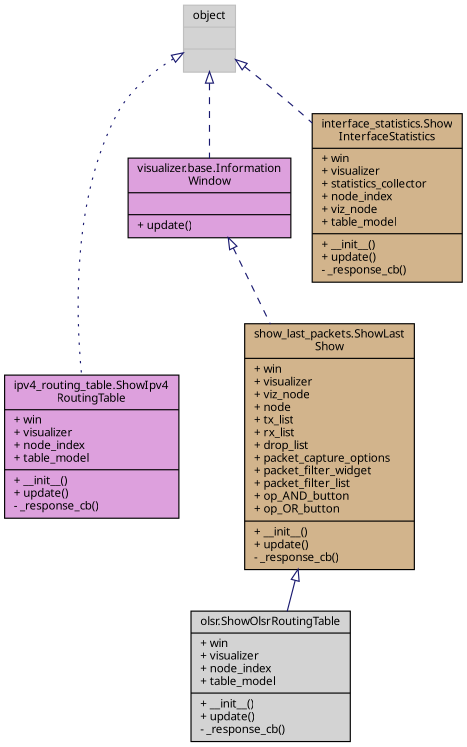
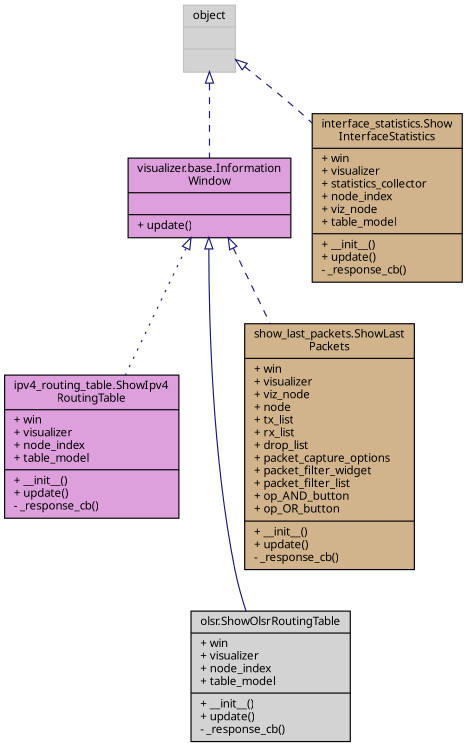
(87, 203) -> (156, 312)
(330, 347) -> (330, 347)
(291, 596) -> (216, 432)
